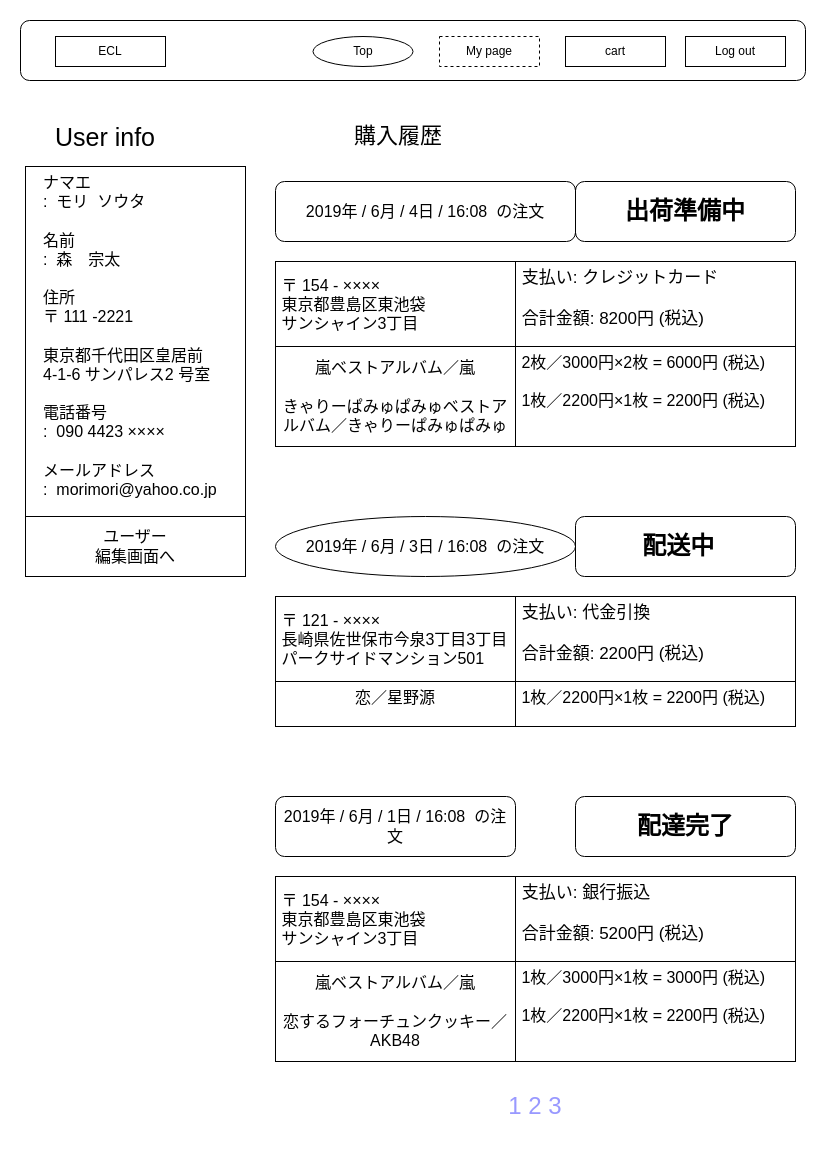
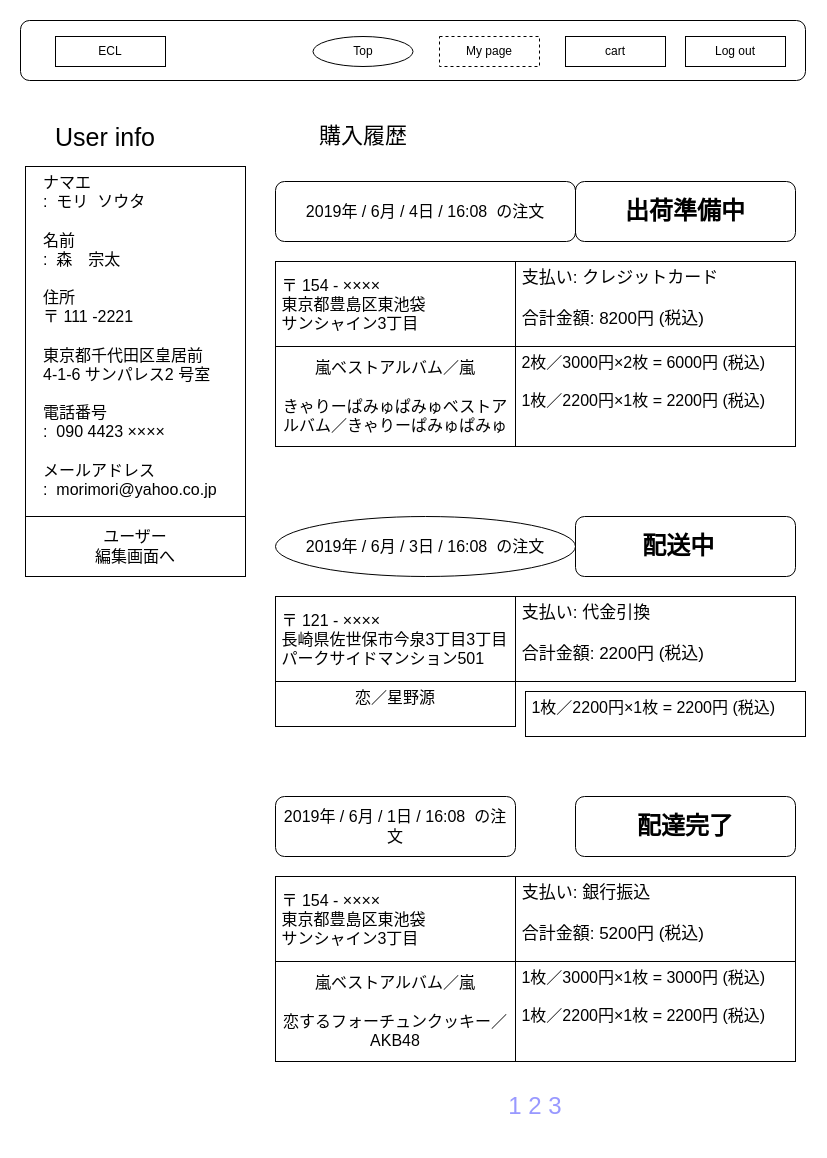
(398, 137) -> (363, 137)
(656, 704) -> (666, 714)
